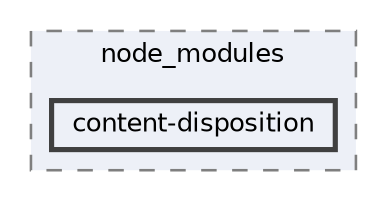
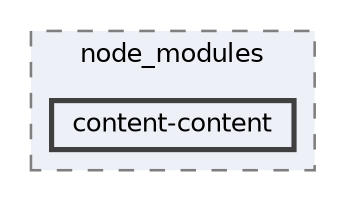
(193, 125) -> (173, 125)
